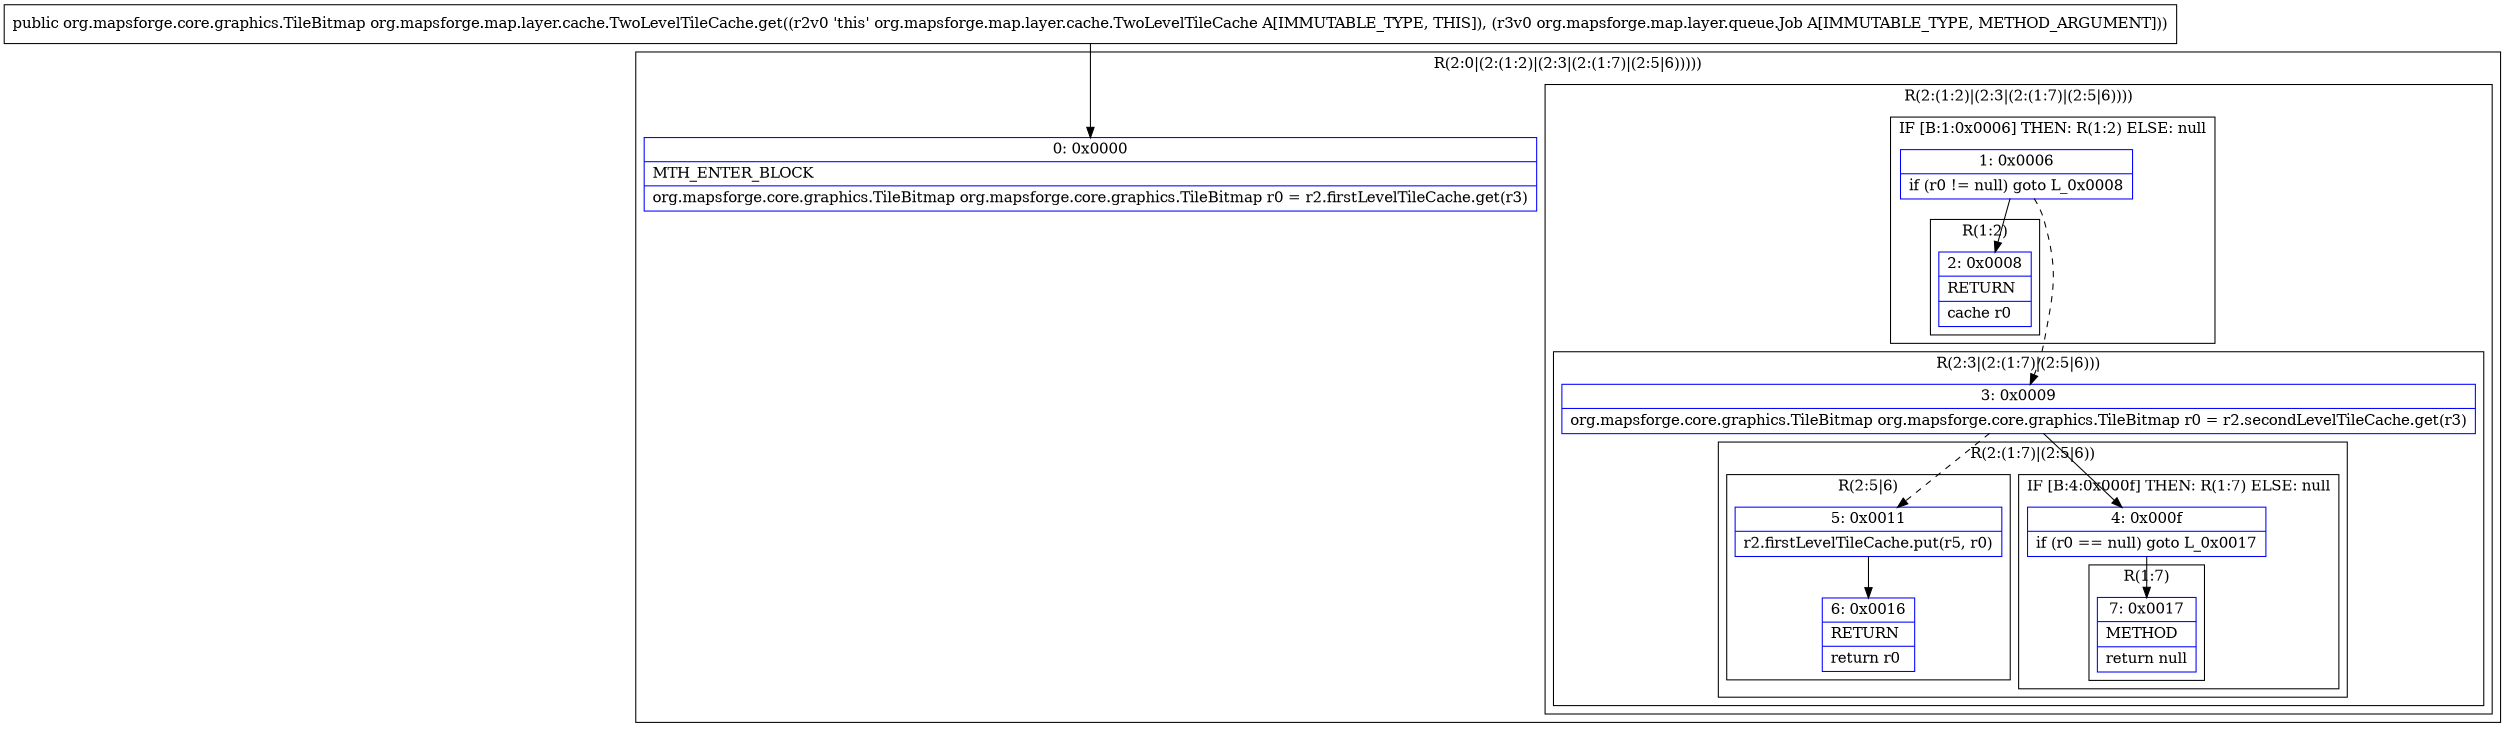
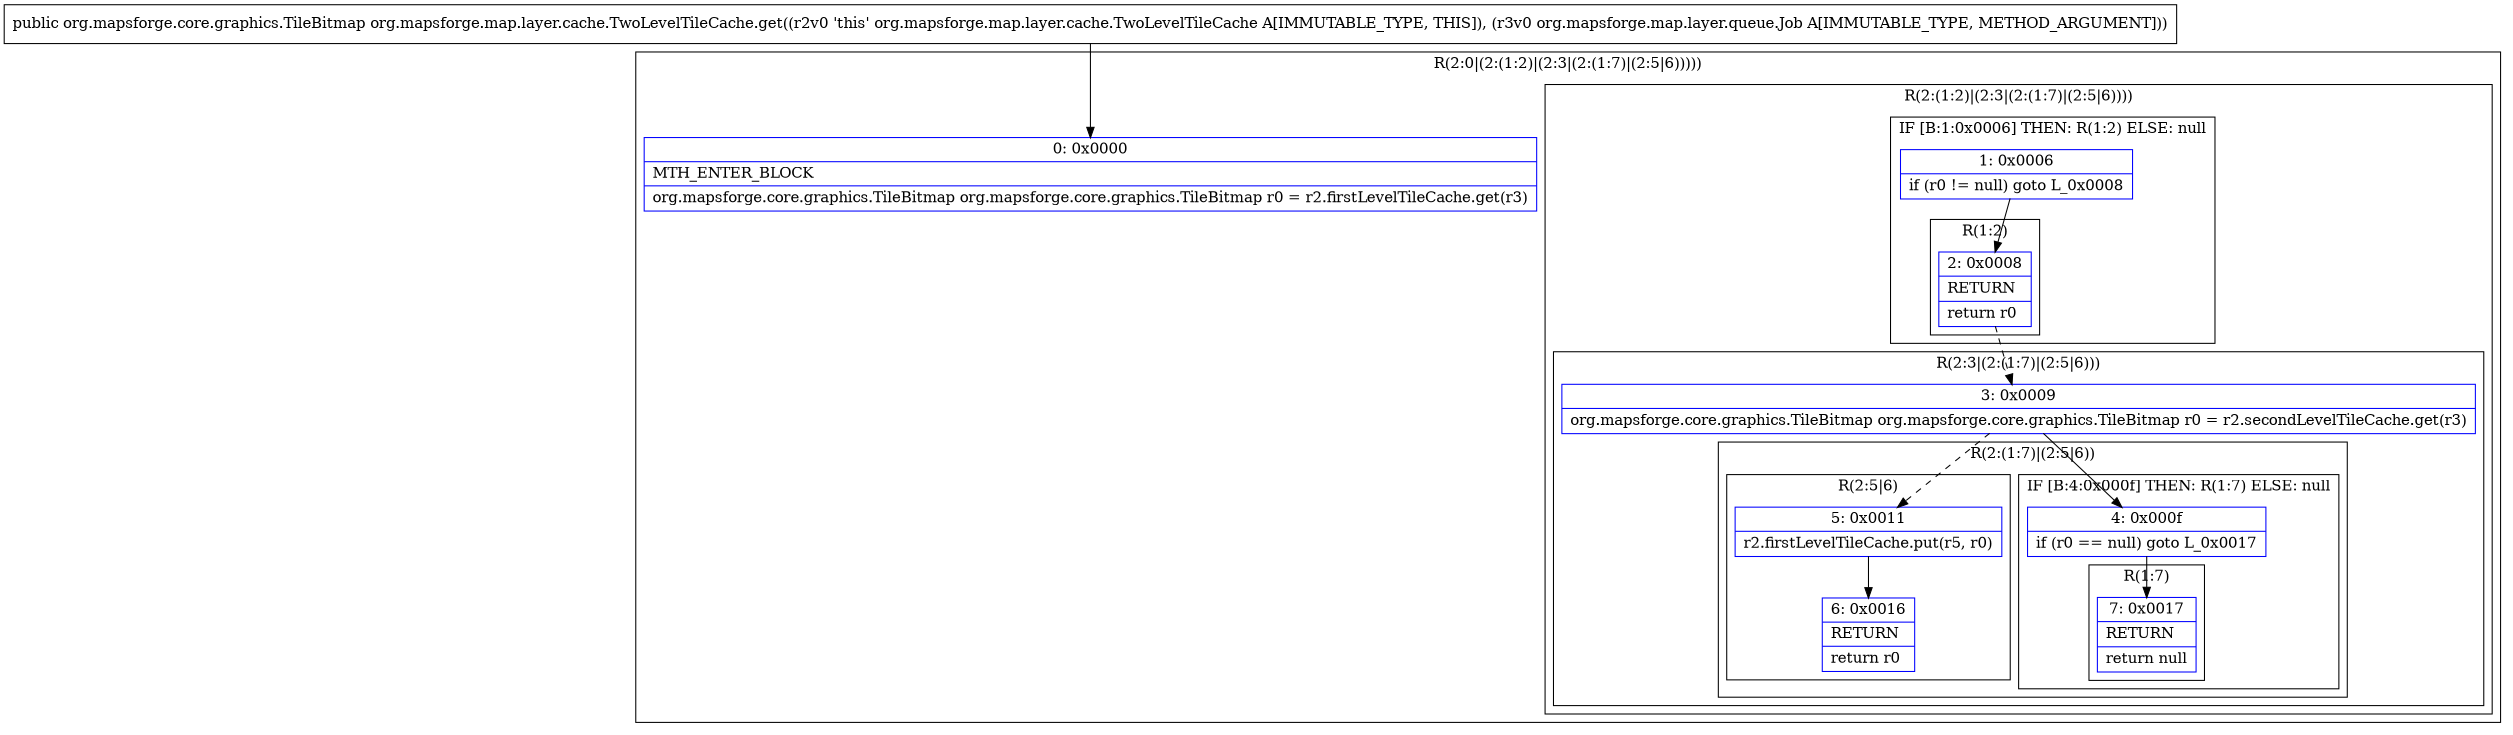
(2053, 286) -> (2005, 359)
(1979, 313) -> (1982, 313)
(2142, 634) -> (2140, 634)
